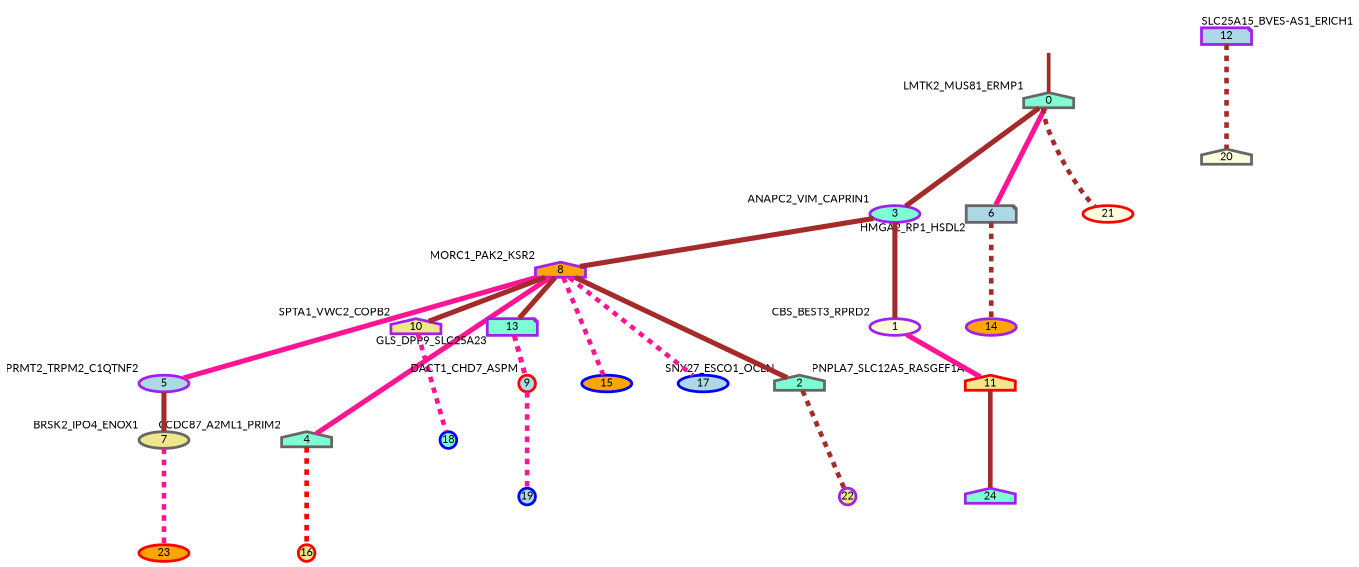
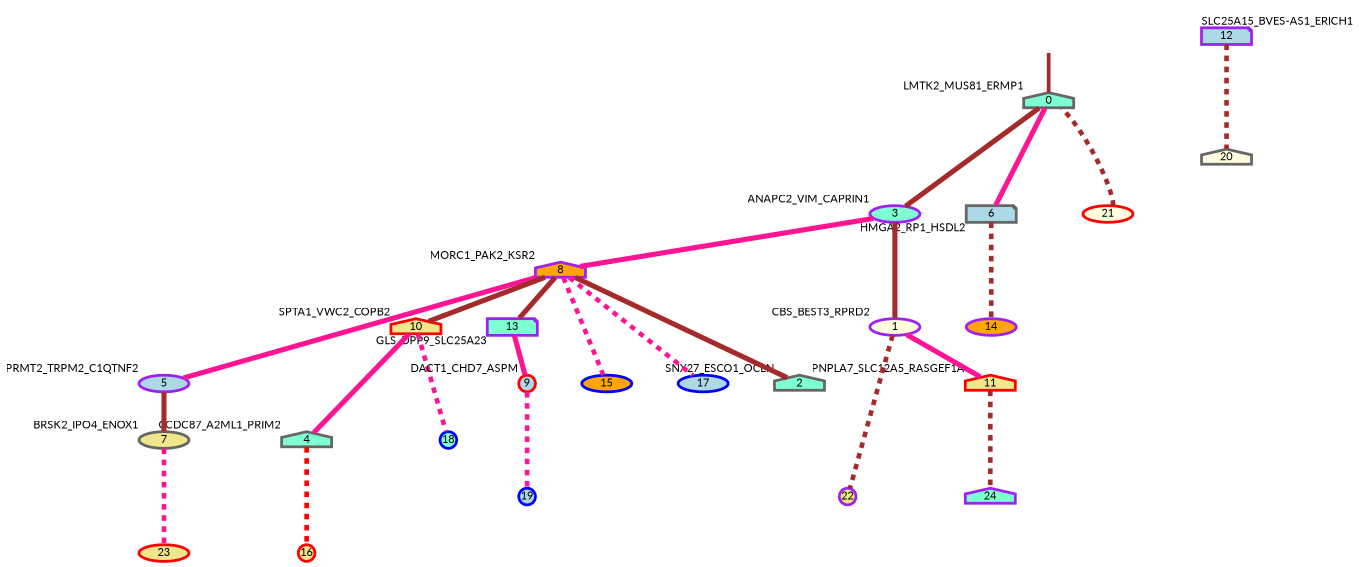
(1063, 160) -> (1094, 154)
(727, 242) -> (727, 242)
(416, 327) -> (416, 327)
(520, 355) -> (520, 355)
(433, 356) -> (361, 383)
(823, 439) -> (871, 412)
(990, 439) -> (990, 439)
(164, 553) -> (164, 553)
